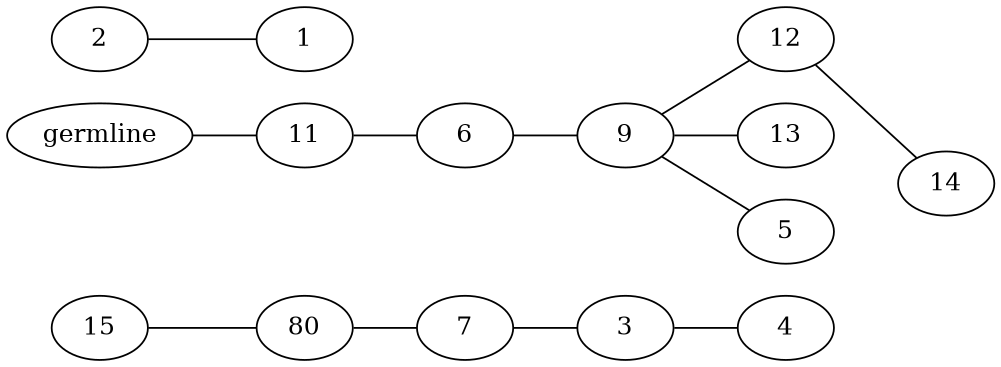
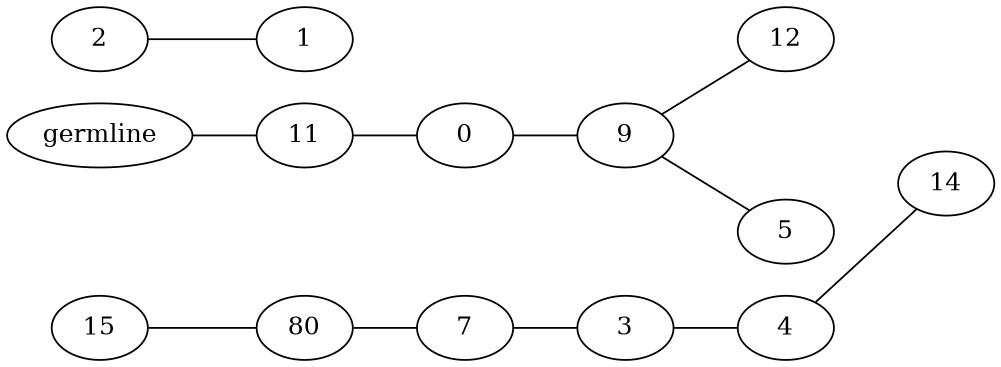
(866, 111) -> (866, 256)
(465, 135) -> (465, 135)
(786, 135) -> none
